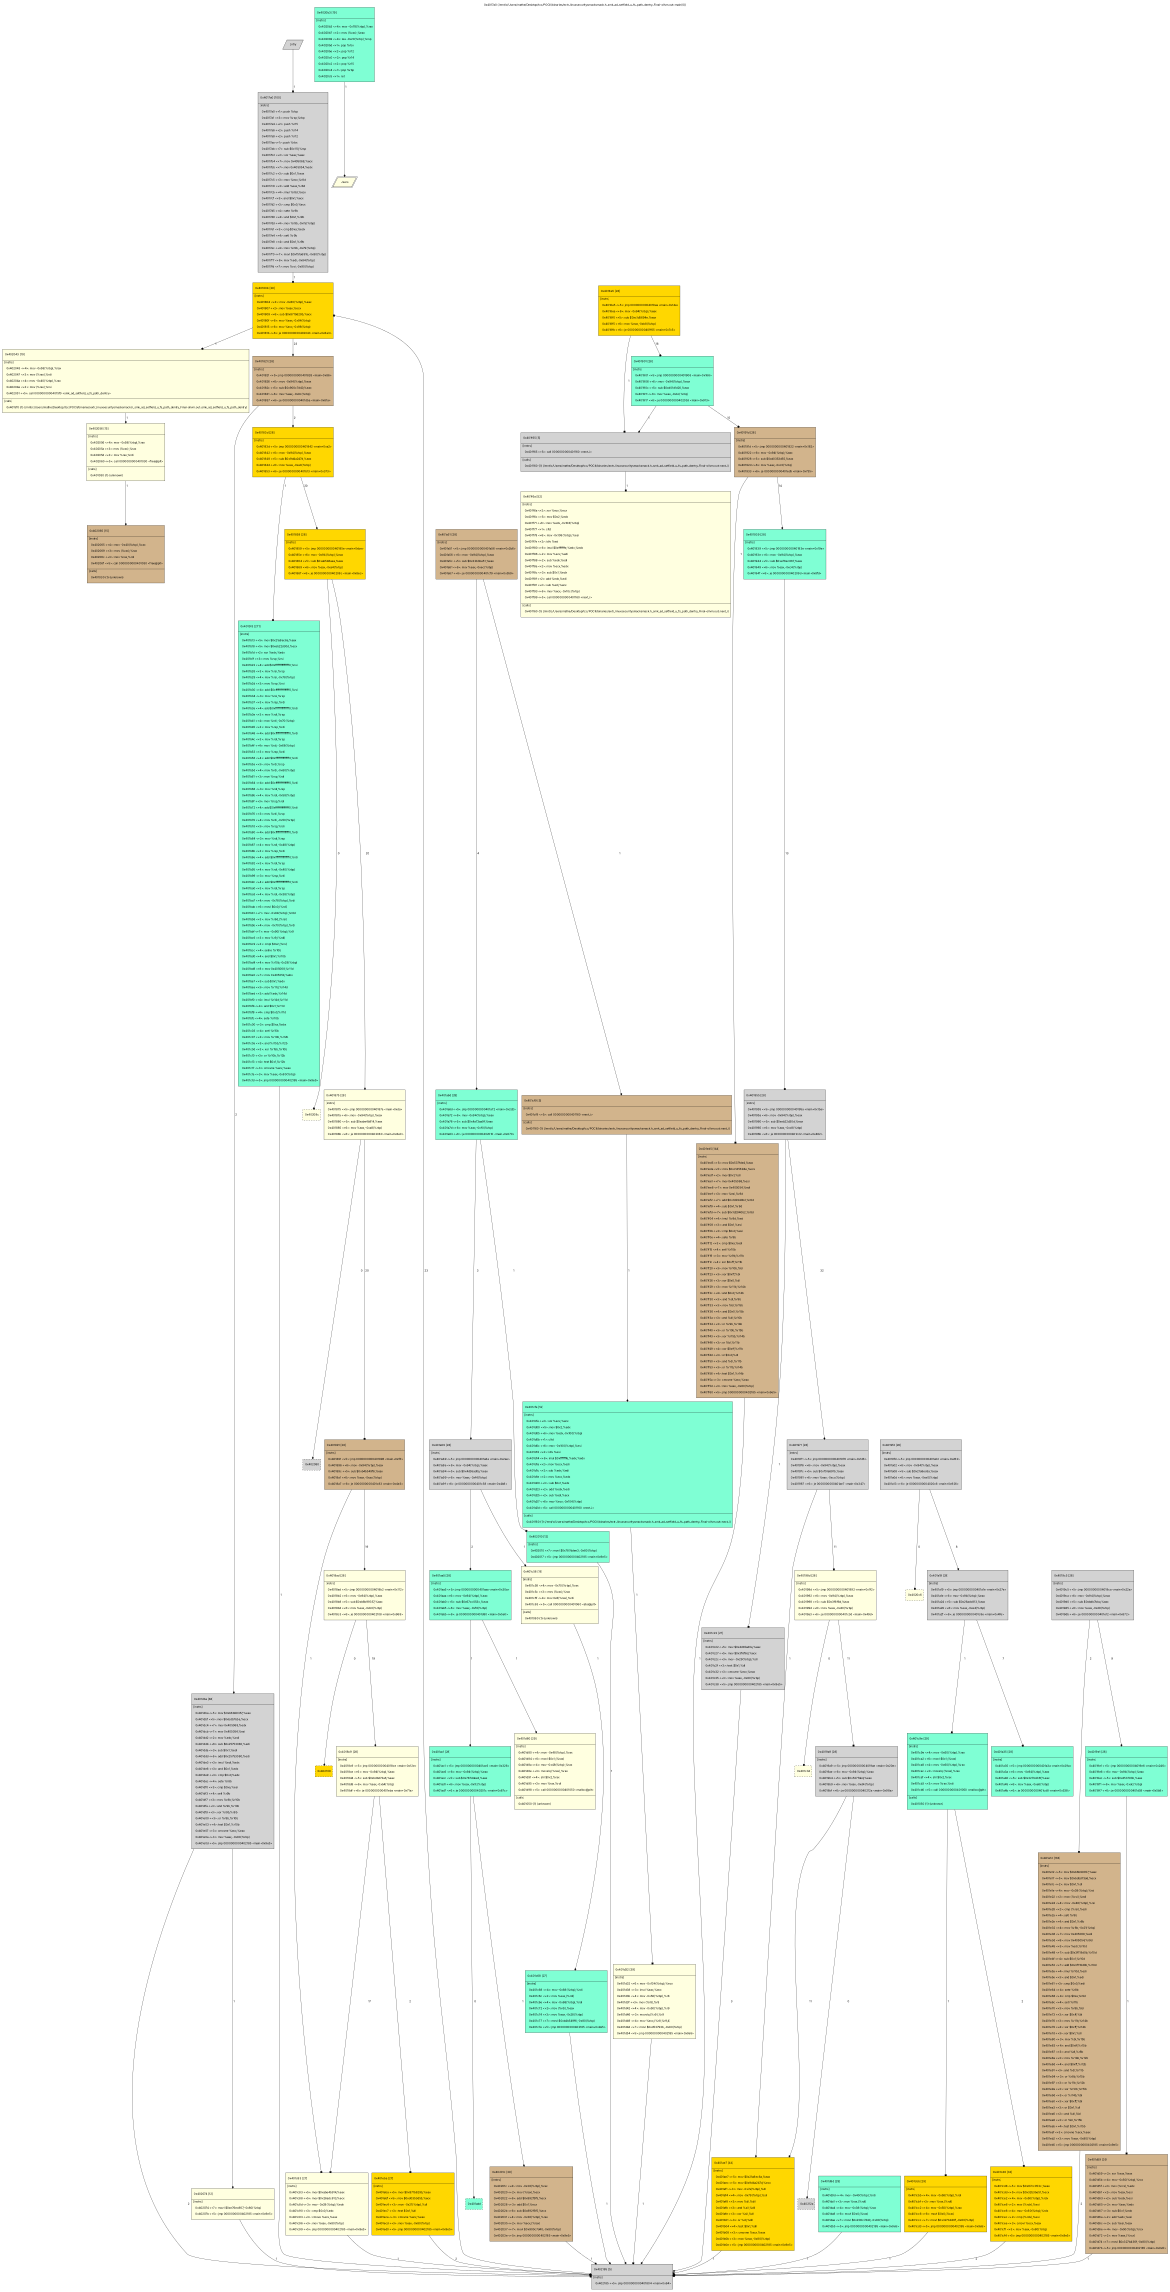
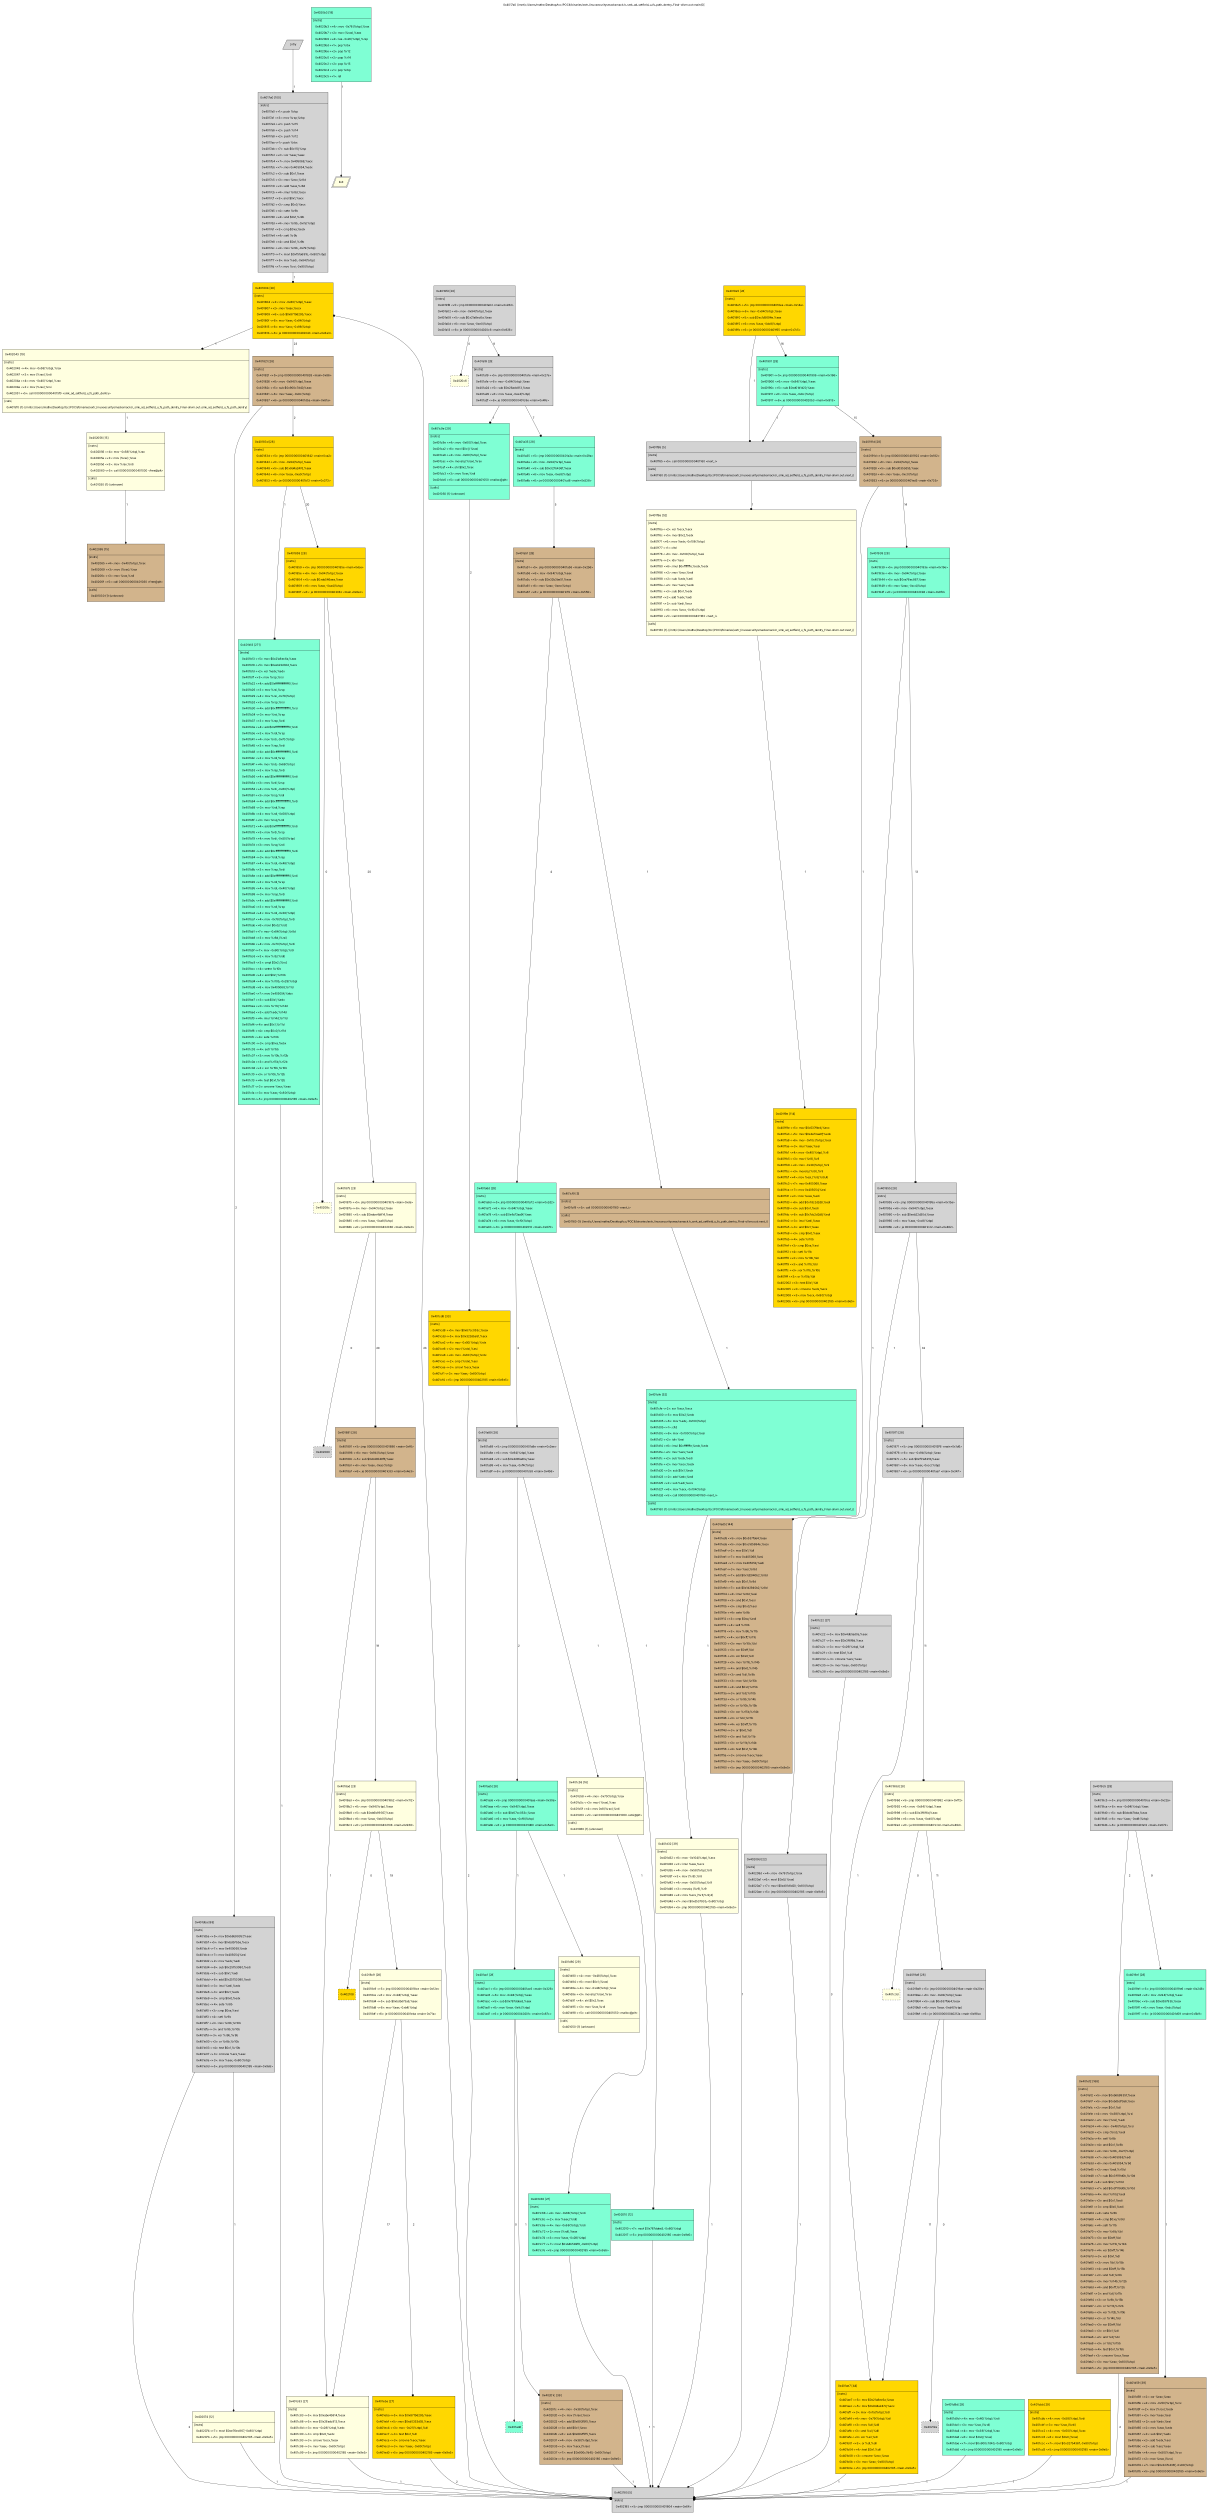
(345, 182) -> (341, 182)
none -> (554, 516)
none -> (815, 1208)
none -> (786, 1876)
(946, 1992) -> none
